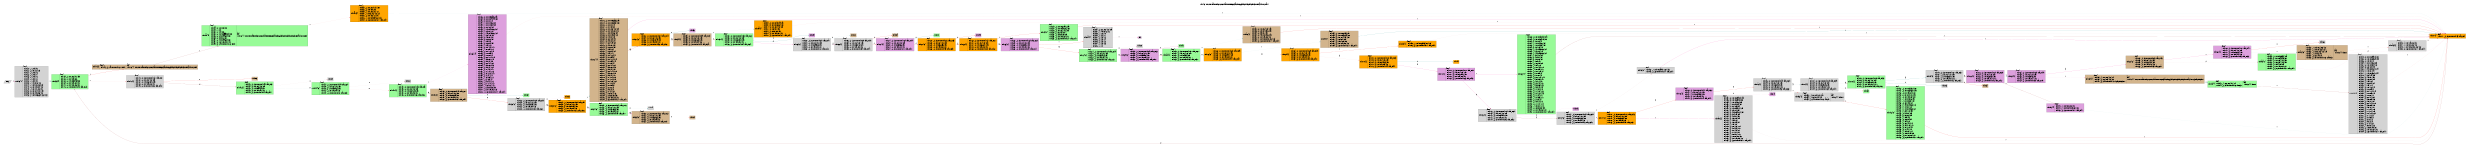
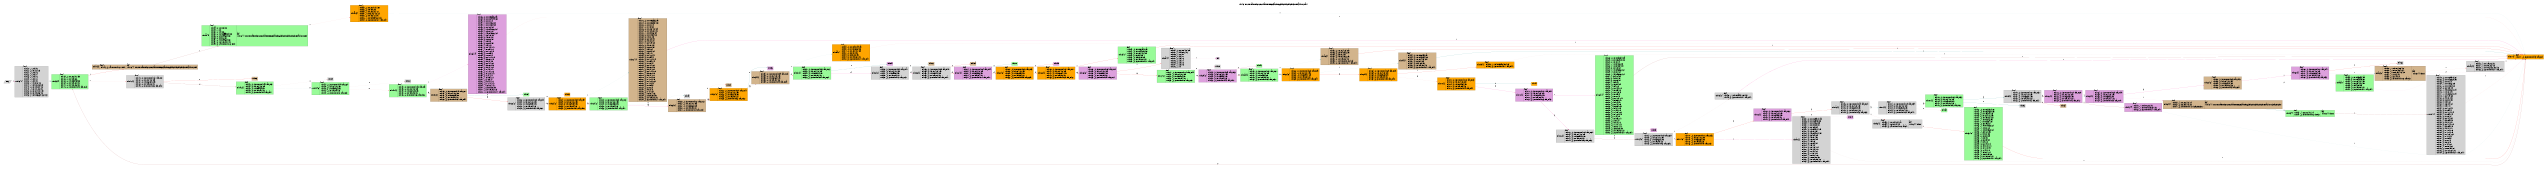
(632, 49) -> (707, 100)
